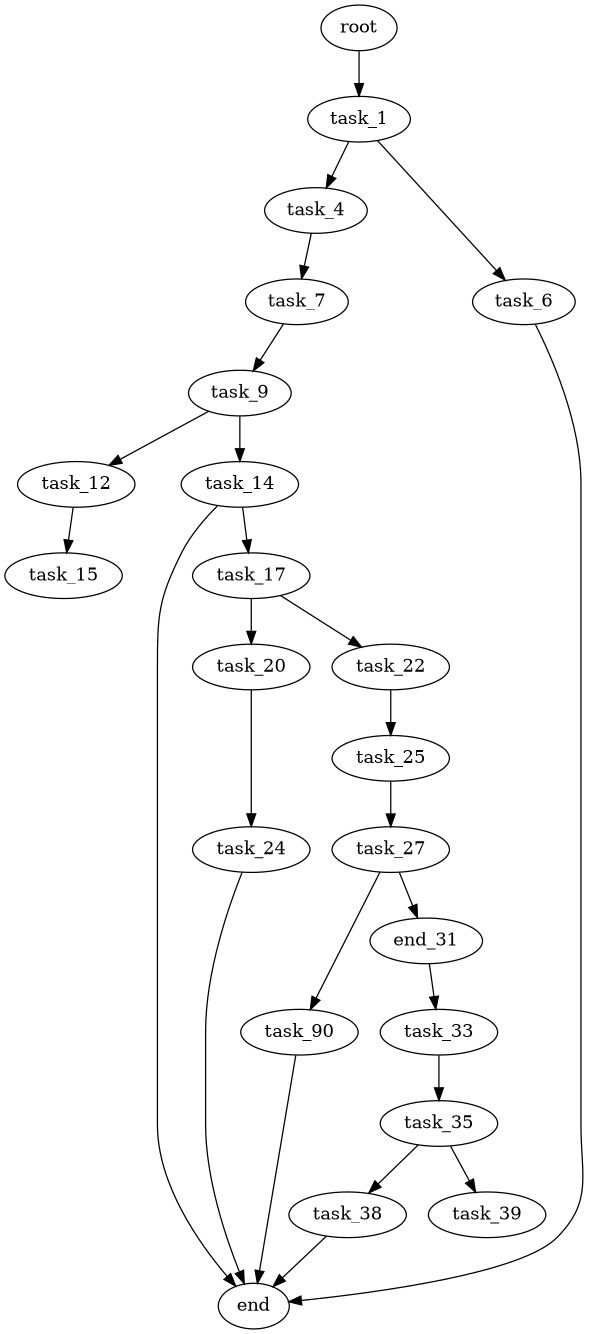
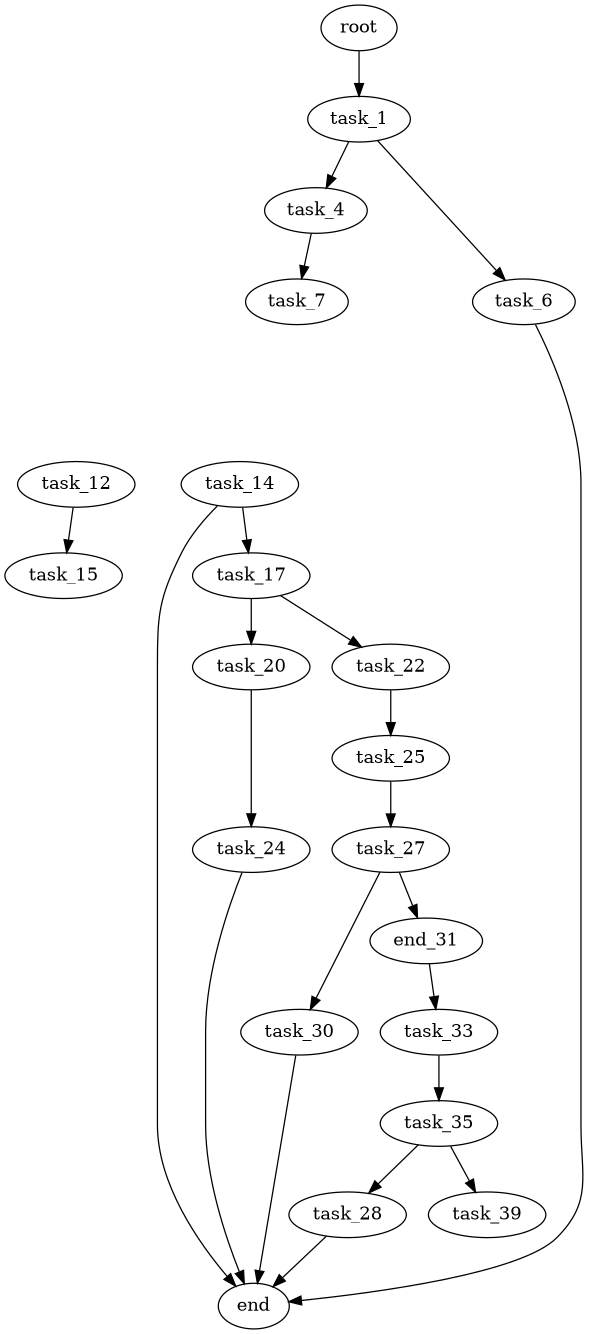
(240, 393) -> none
(299, 1032) -> (299, 1032)
(348, 1215) -> (348, 1215)
